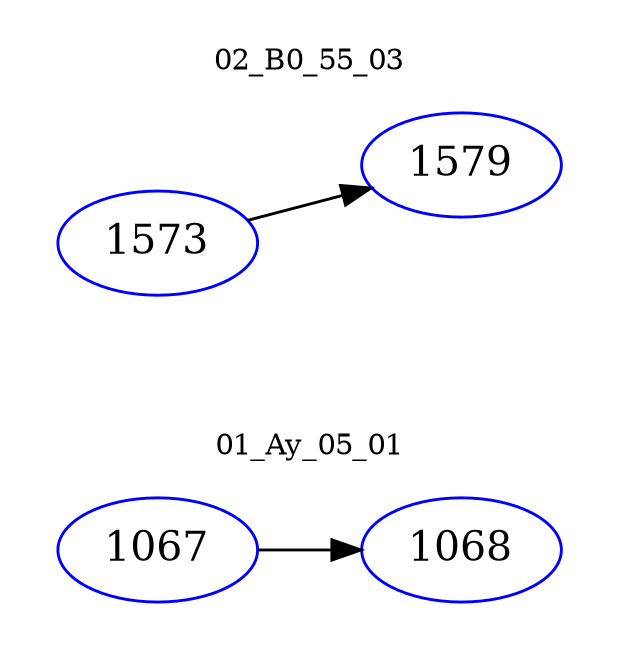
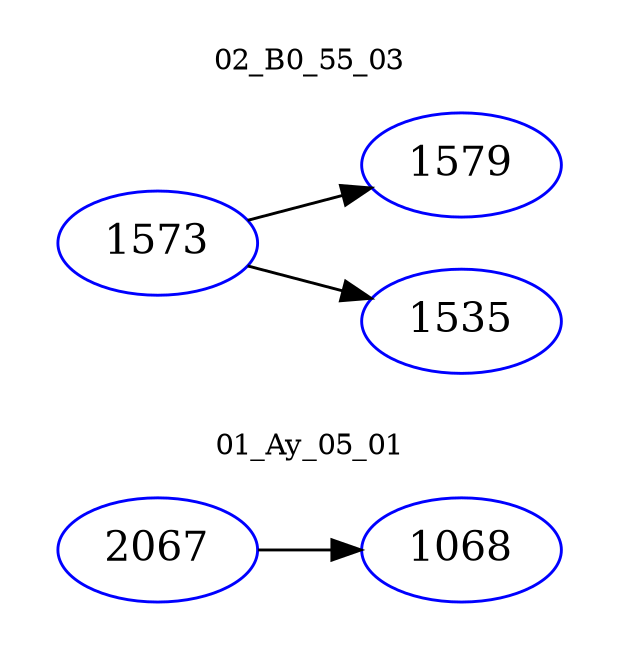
none -> (462, 321)
(158, 550) -> (158, 550)
